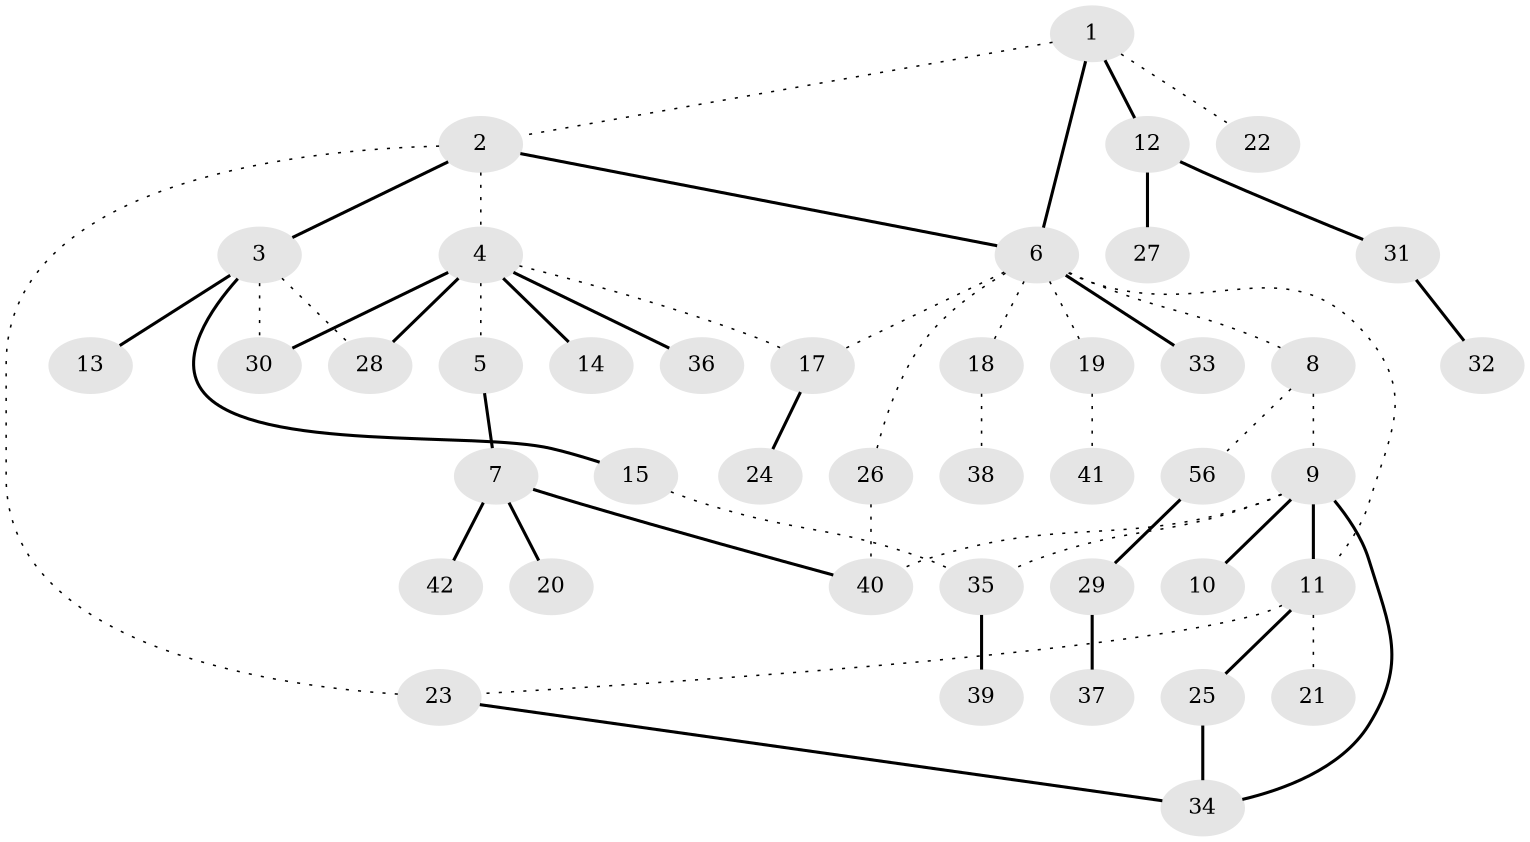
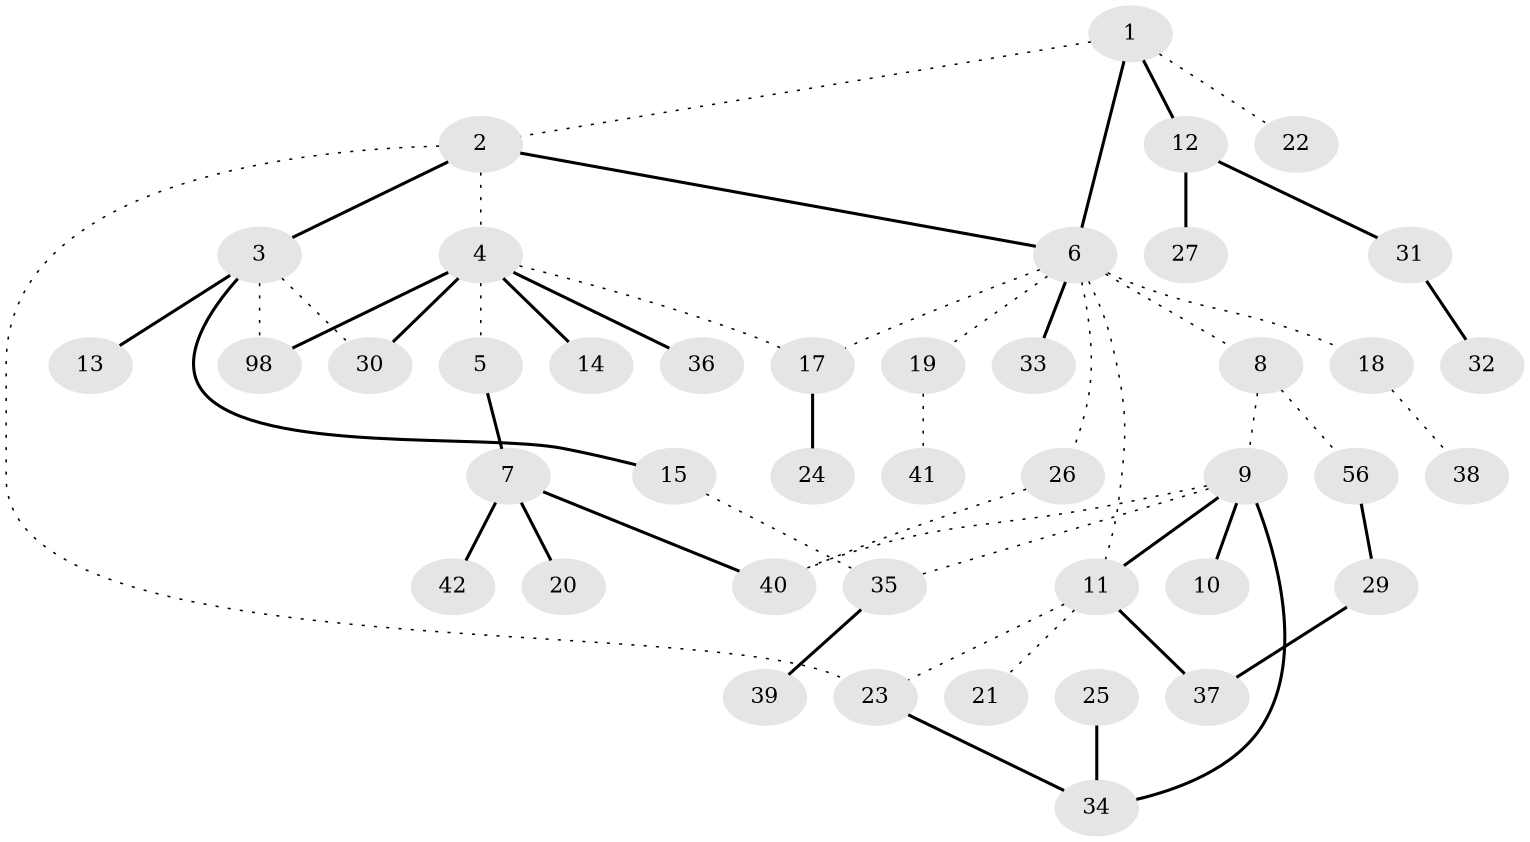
(370, 366) -> (260, 366)
(1258, 642) -> (1152, 642)
